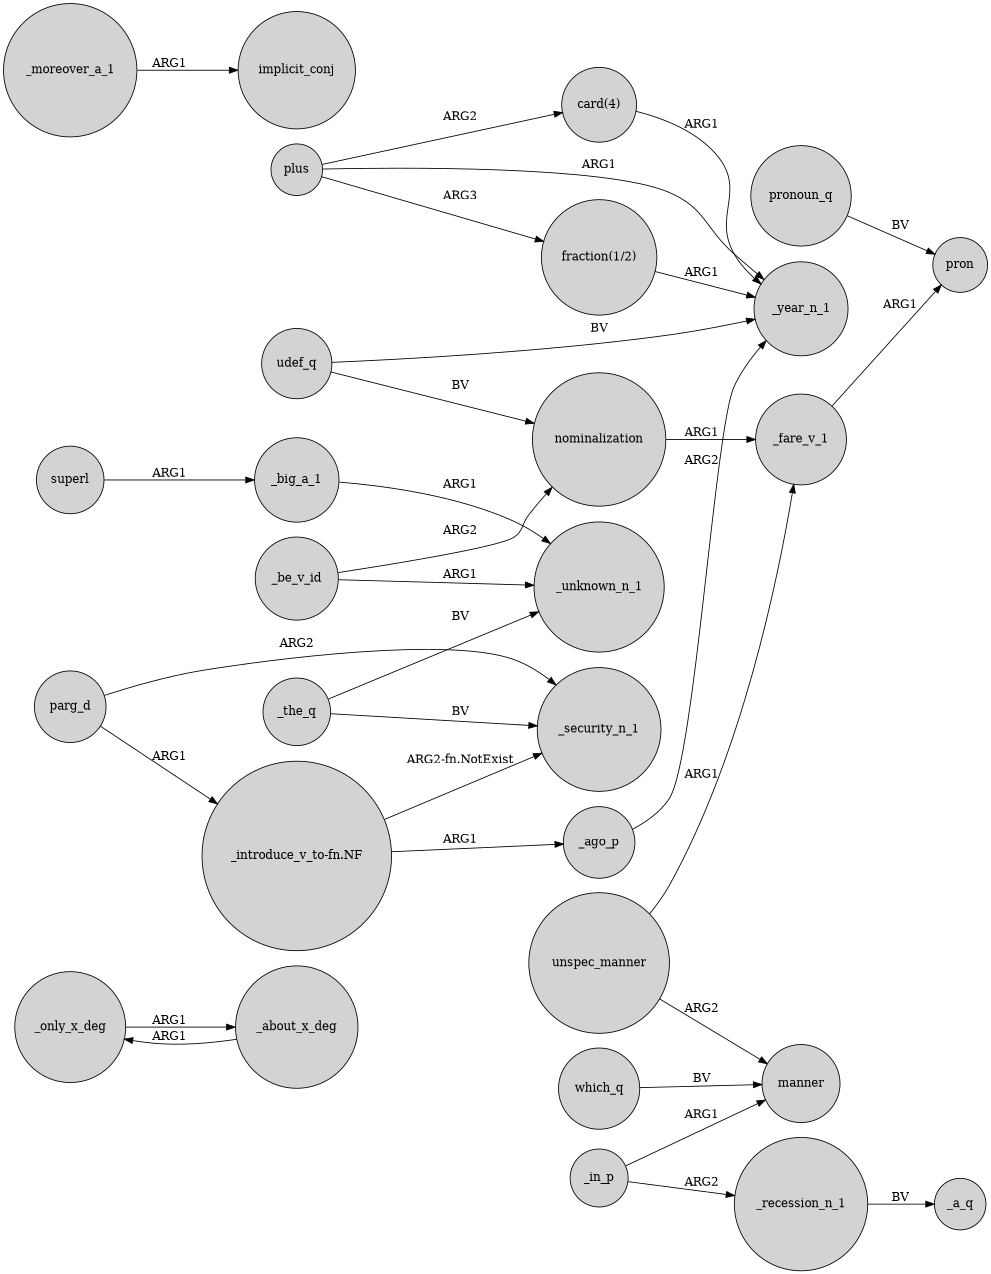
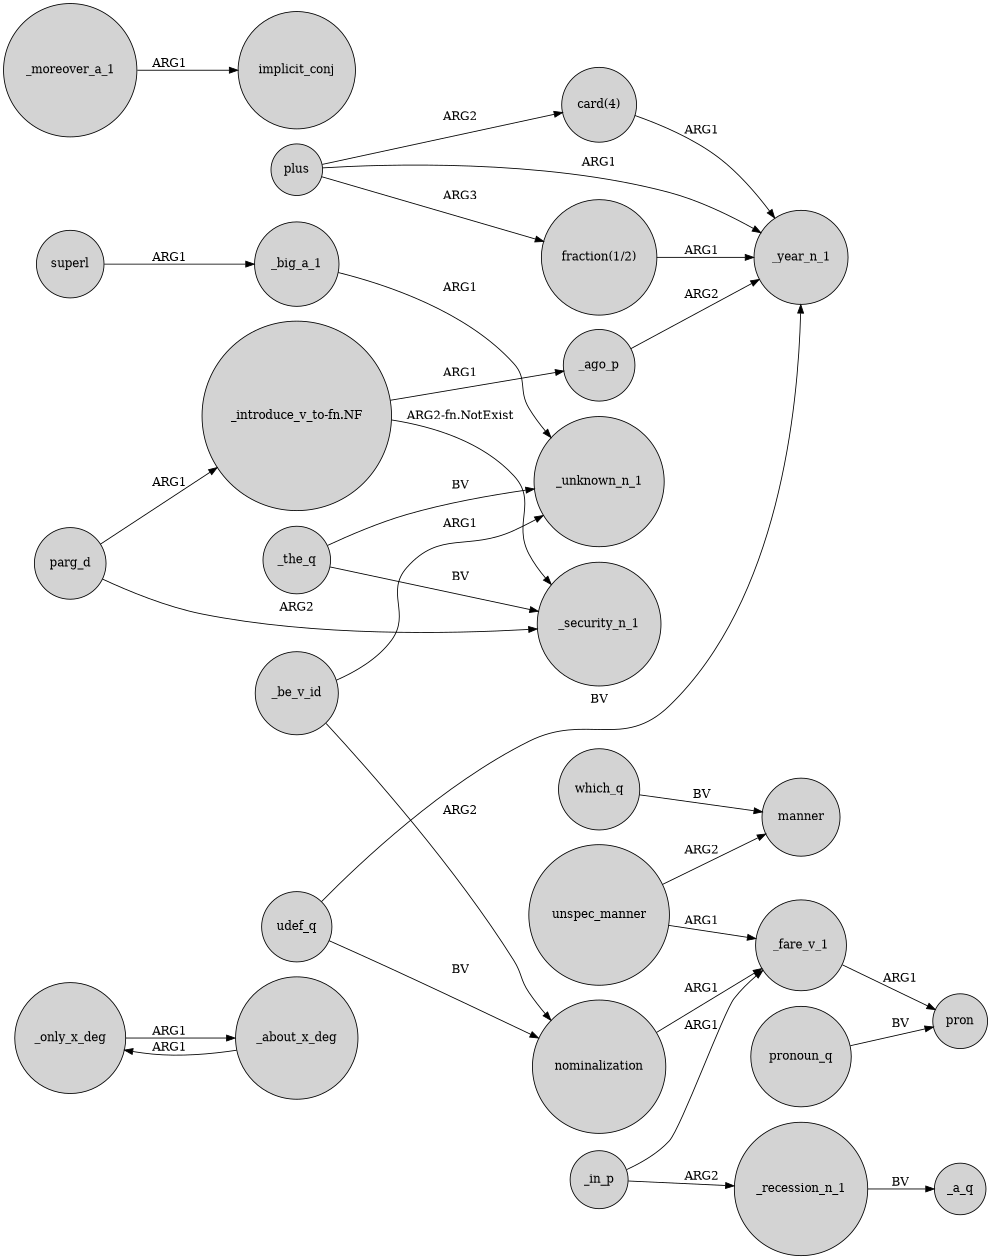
(692, 1135) -> (698, 1079)
